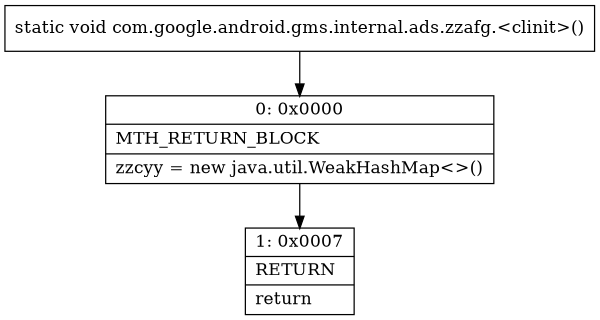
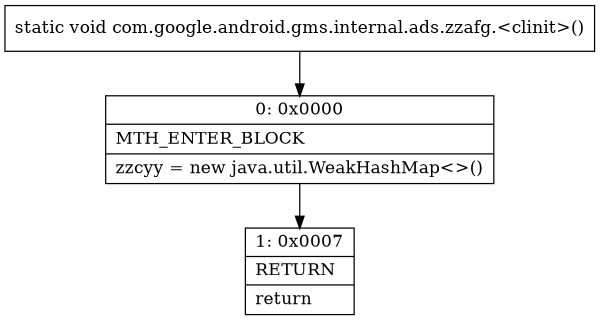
(218, 138) -> (211, 138)
